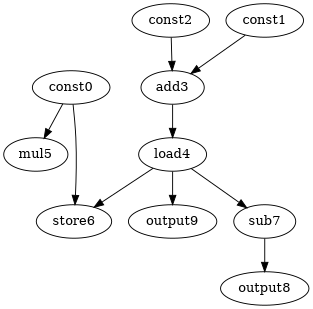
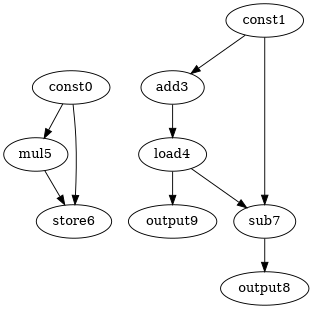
(171, 20) -> none
none -> (265, 116)
(128, 185) -> (52, 184)
